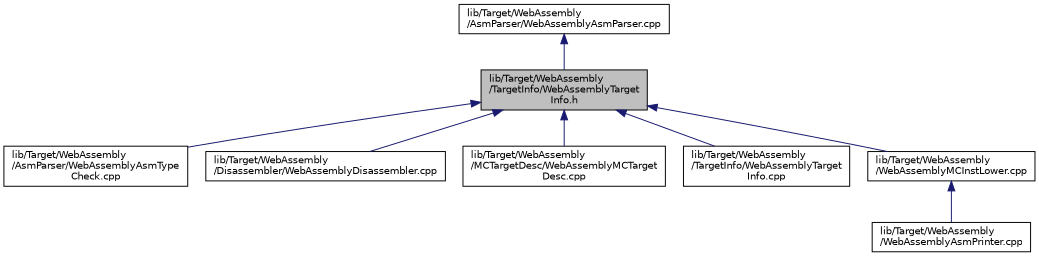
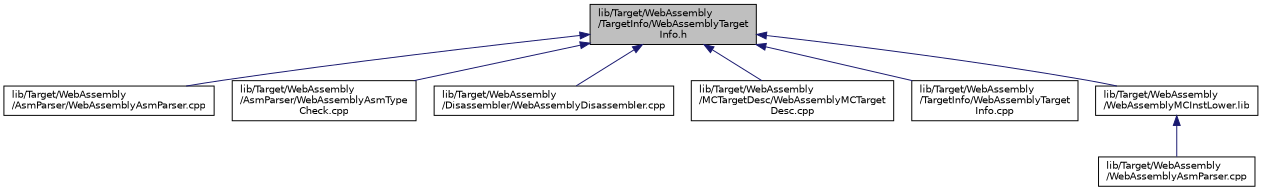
(564, 57) -> (383, 59)
(951, 166) -> (1177, 101)
(951, 237) -> (1177, 172)
